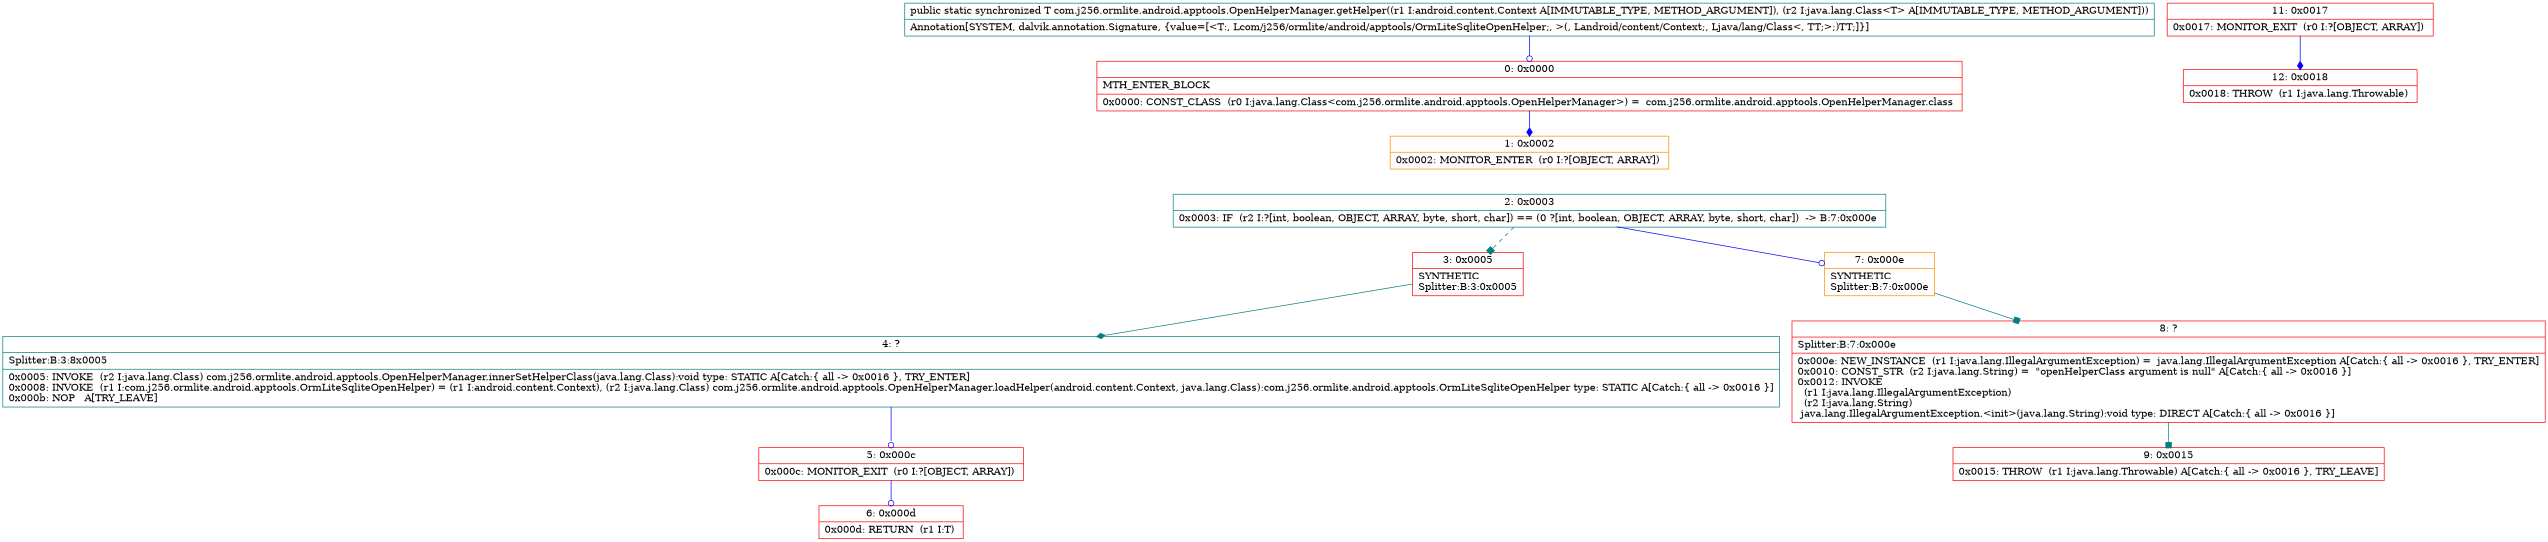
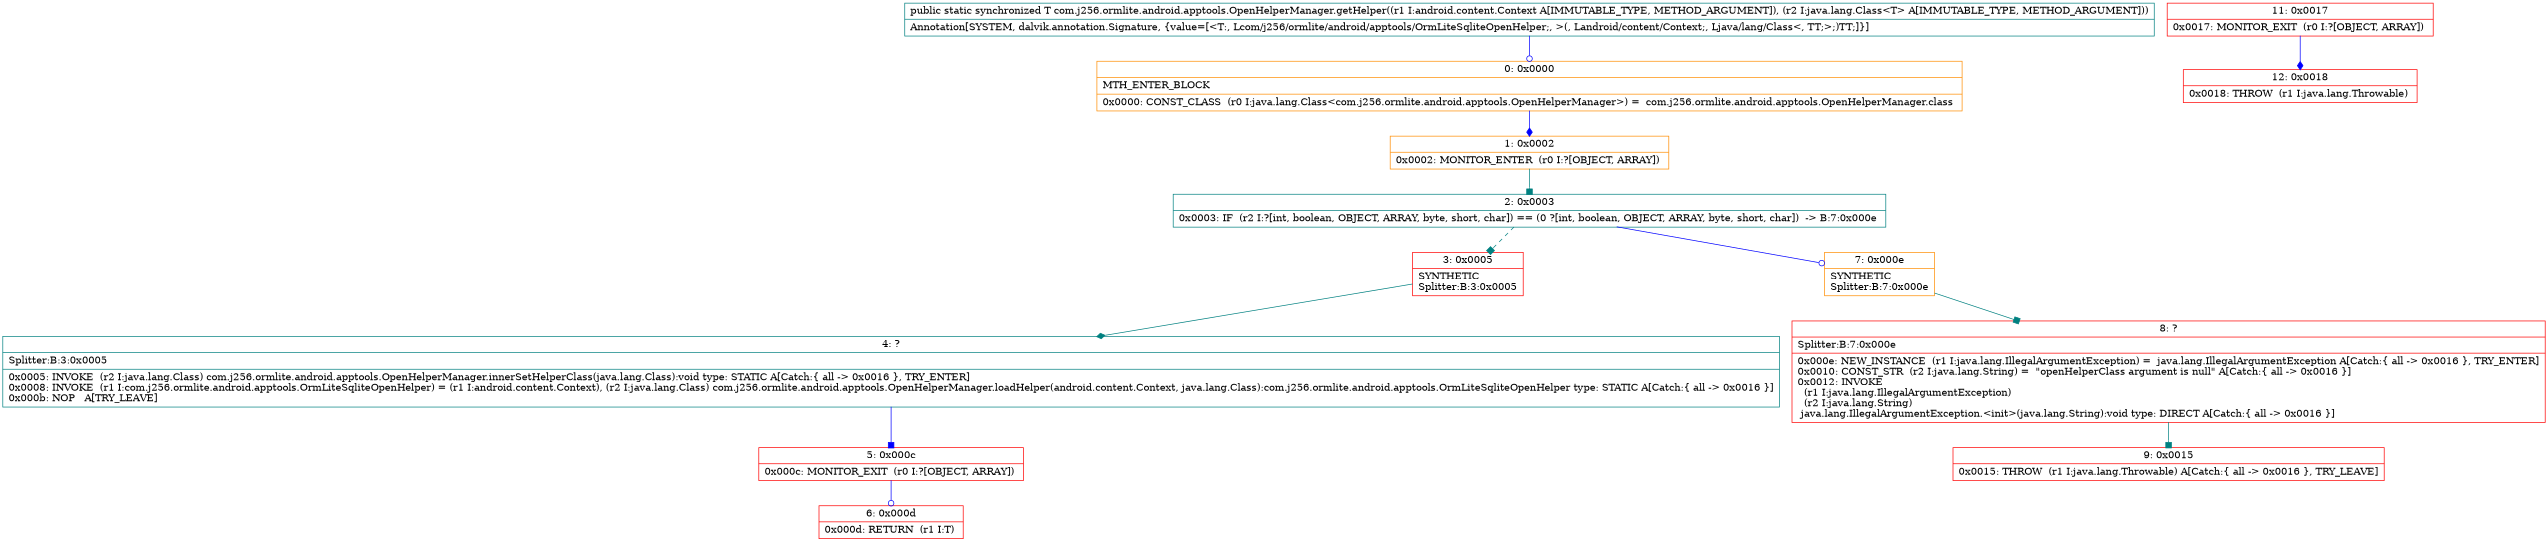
(1530, 86) -> (1530, 86)
none -> (1530, 178)
(58, 360) -> (58, 360)
(891, 424) -> (891, 424)
